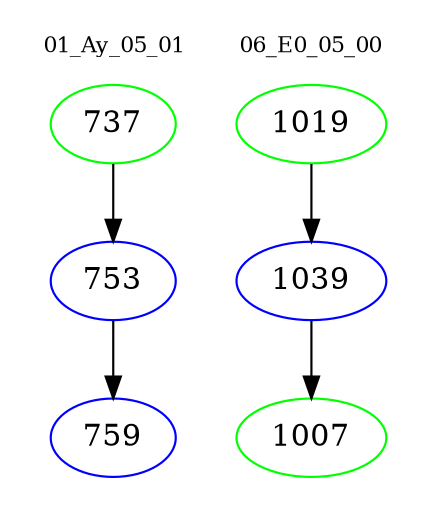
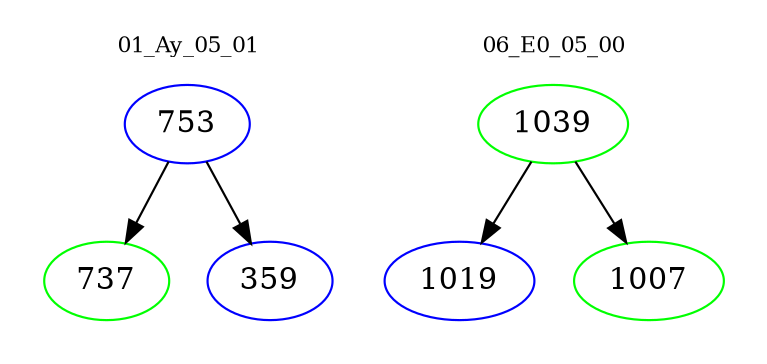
(311, 124) -> (460, 281)
(113, 192) -> (152, 192)
(311, 192) -> (512, 193)
(311, 281) -> (553, 124)
(113, 438) -> (270, 281)
